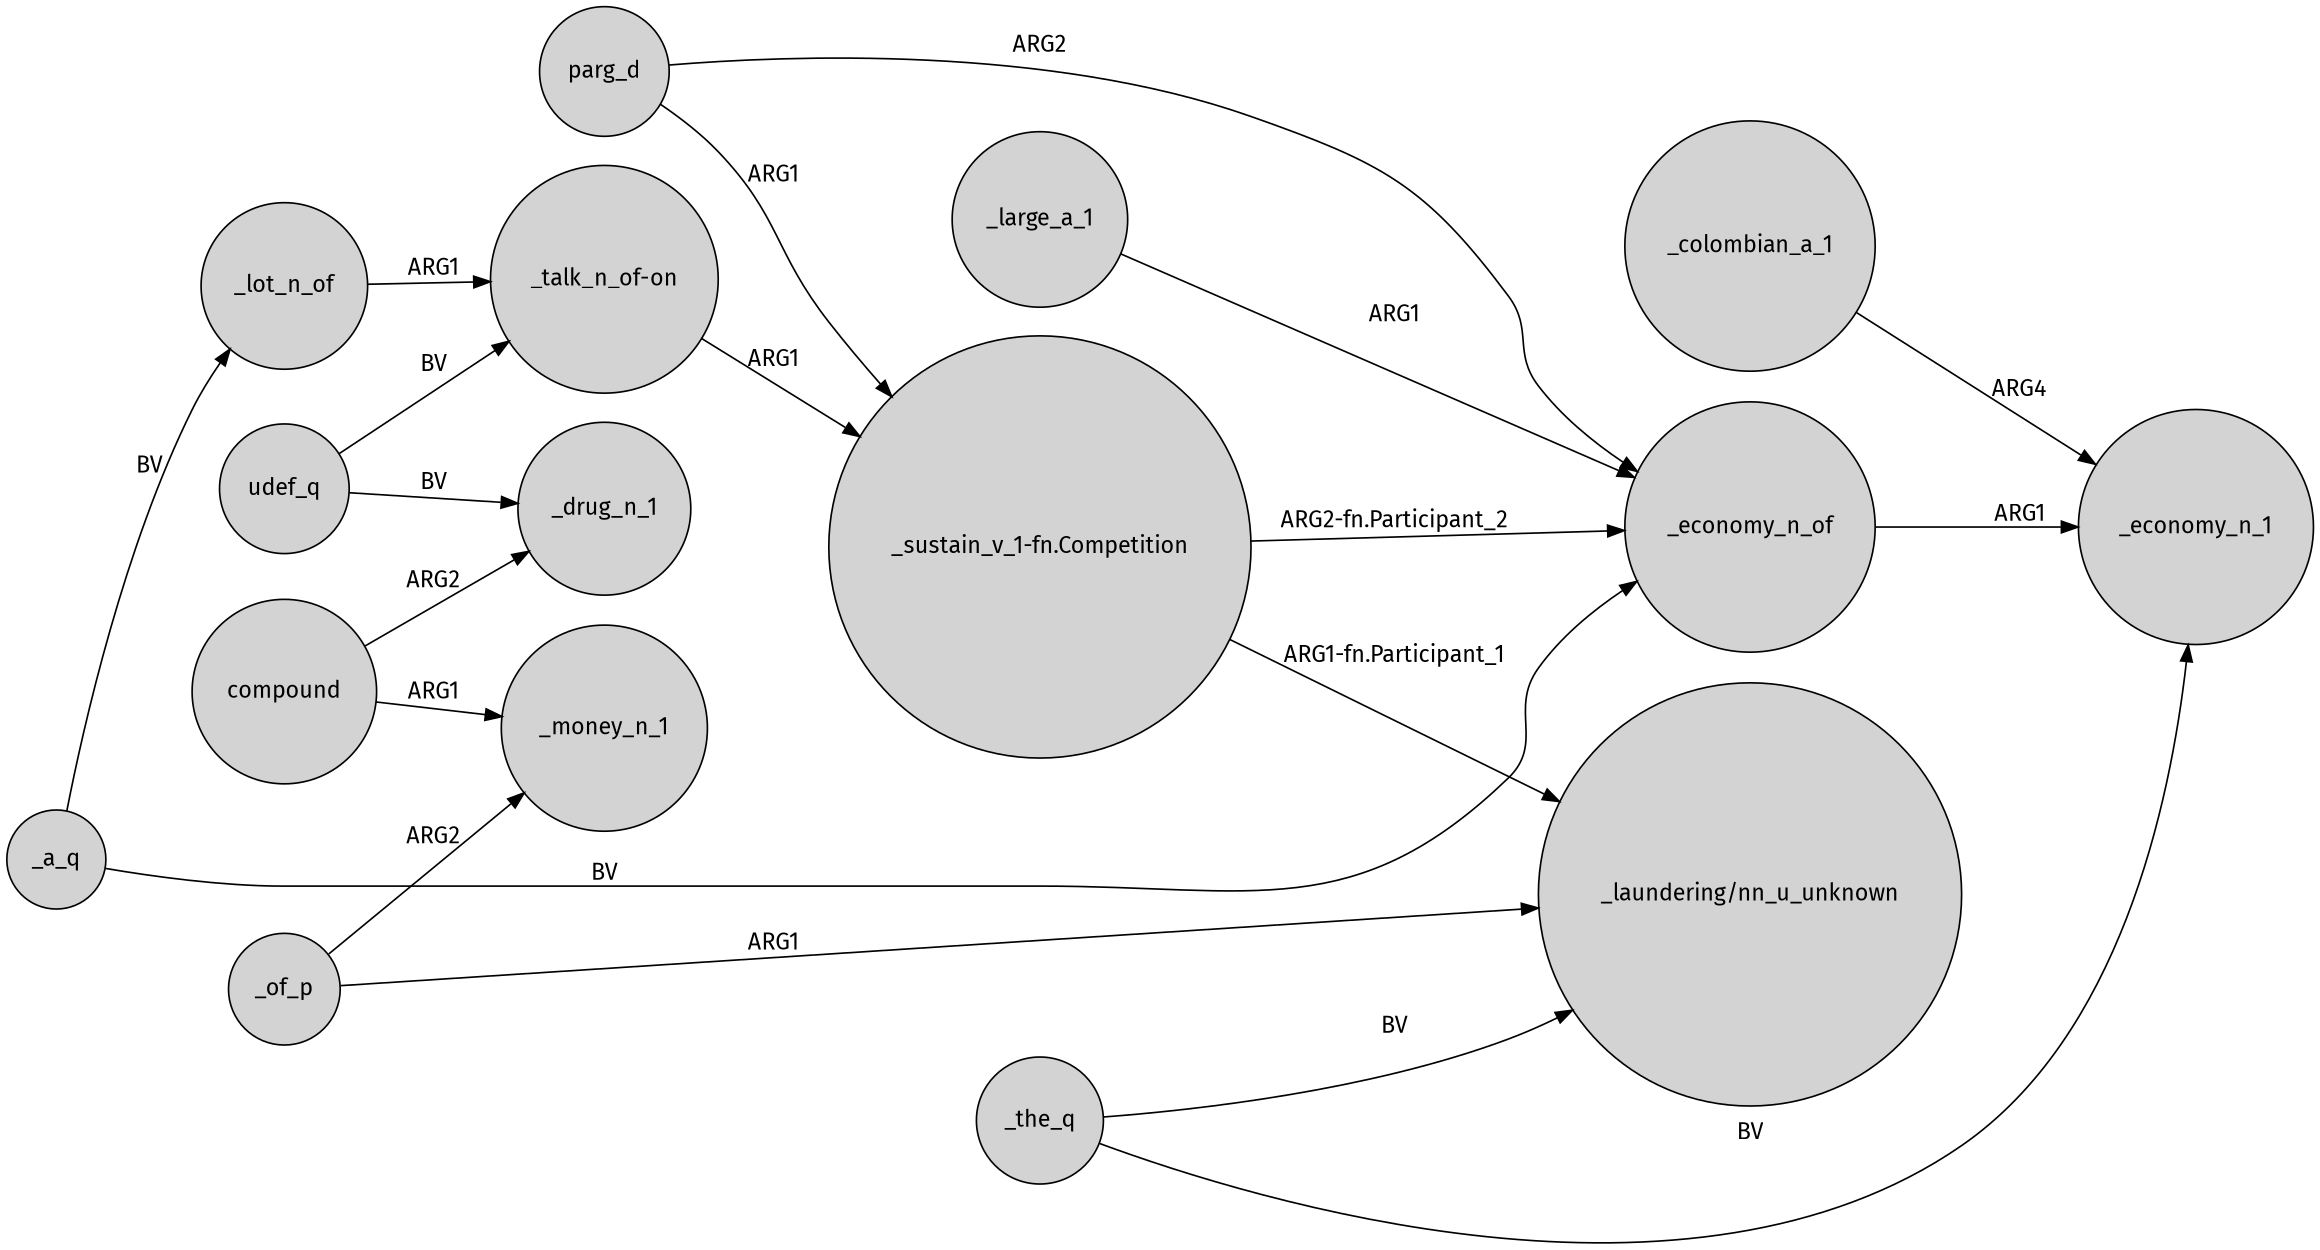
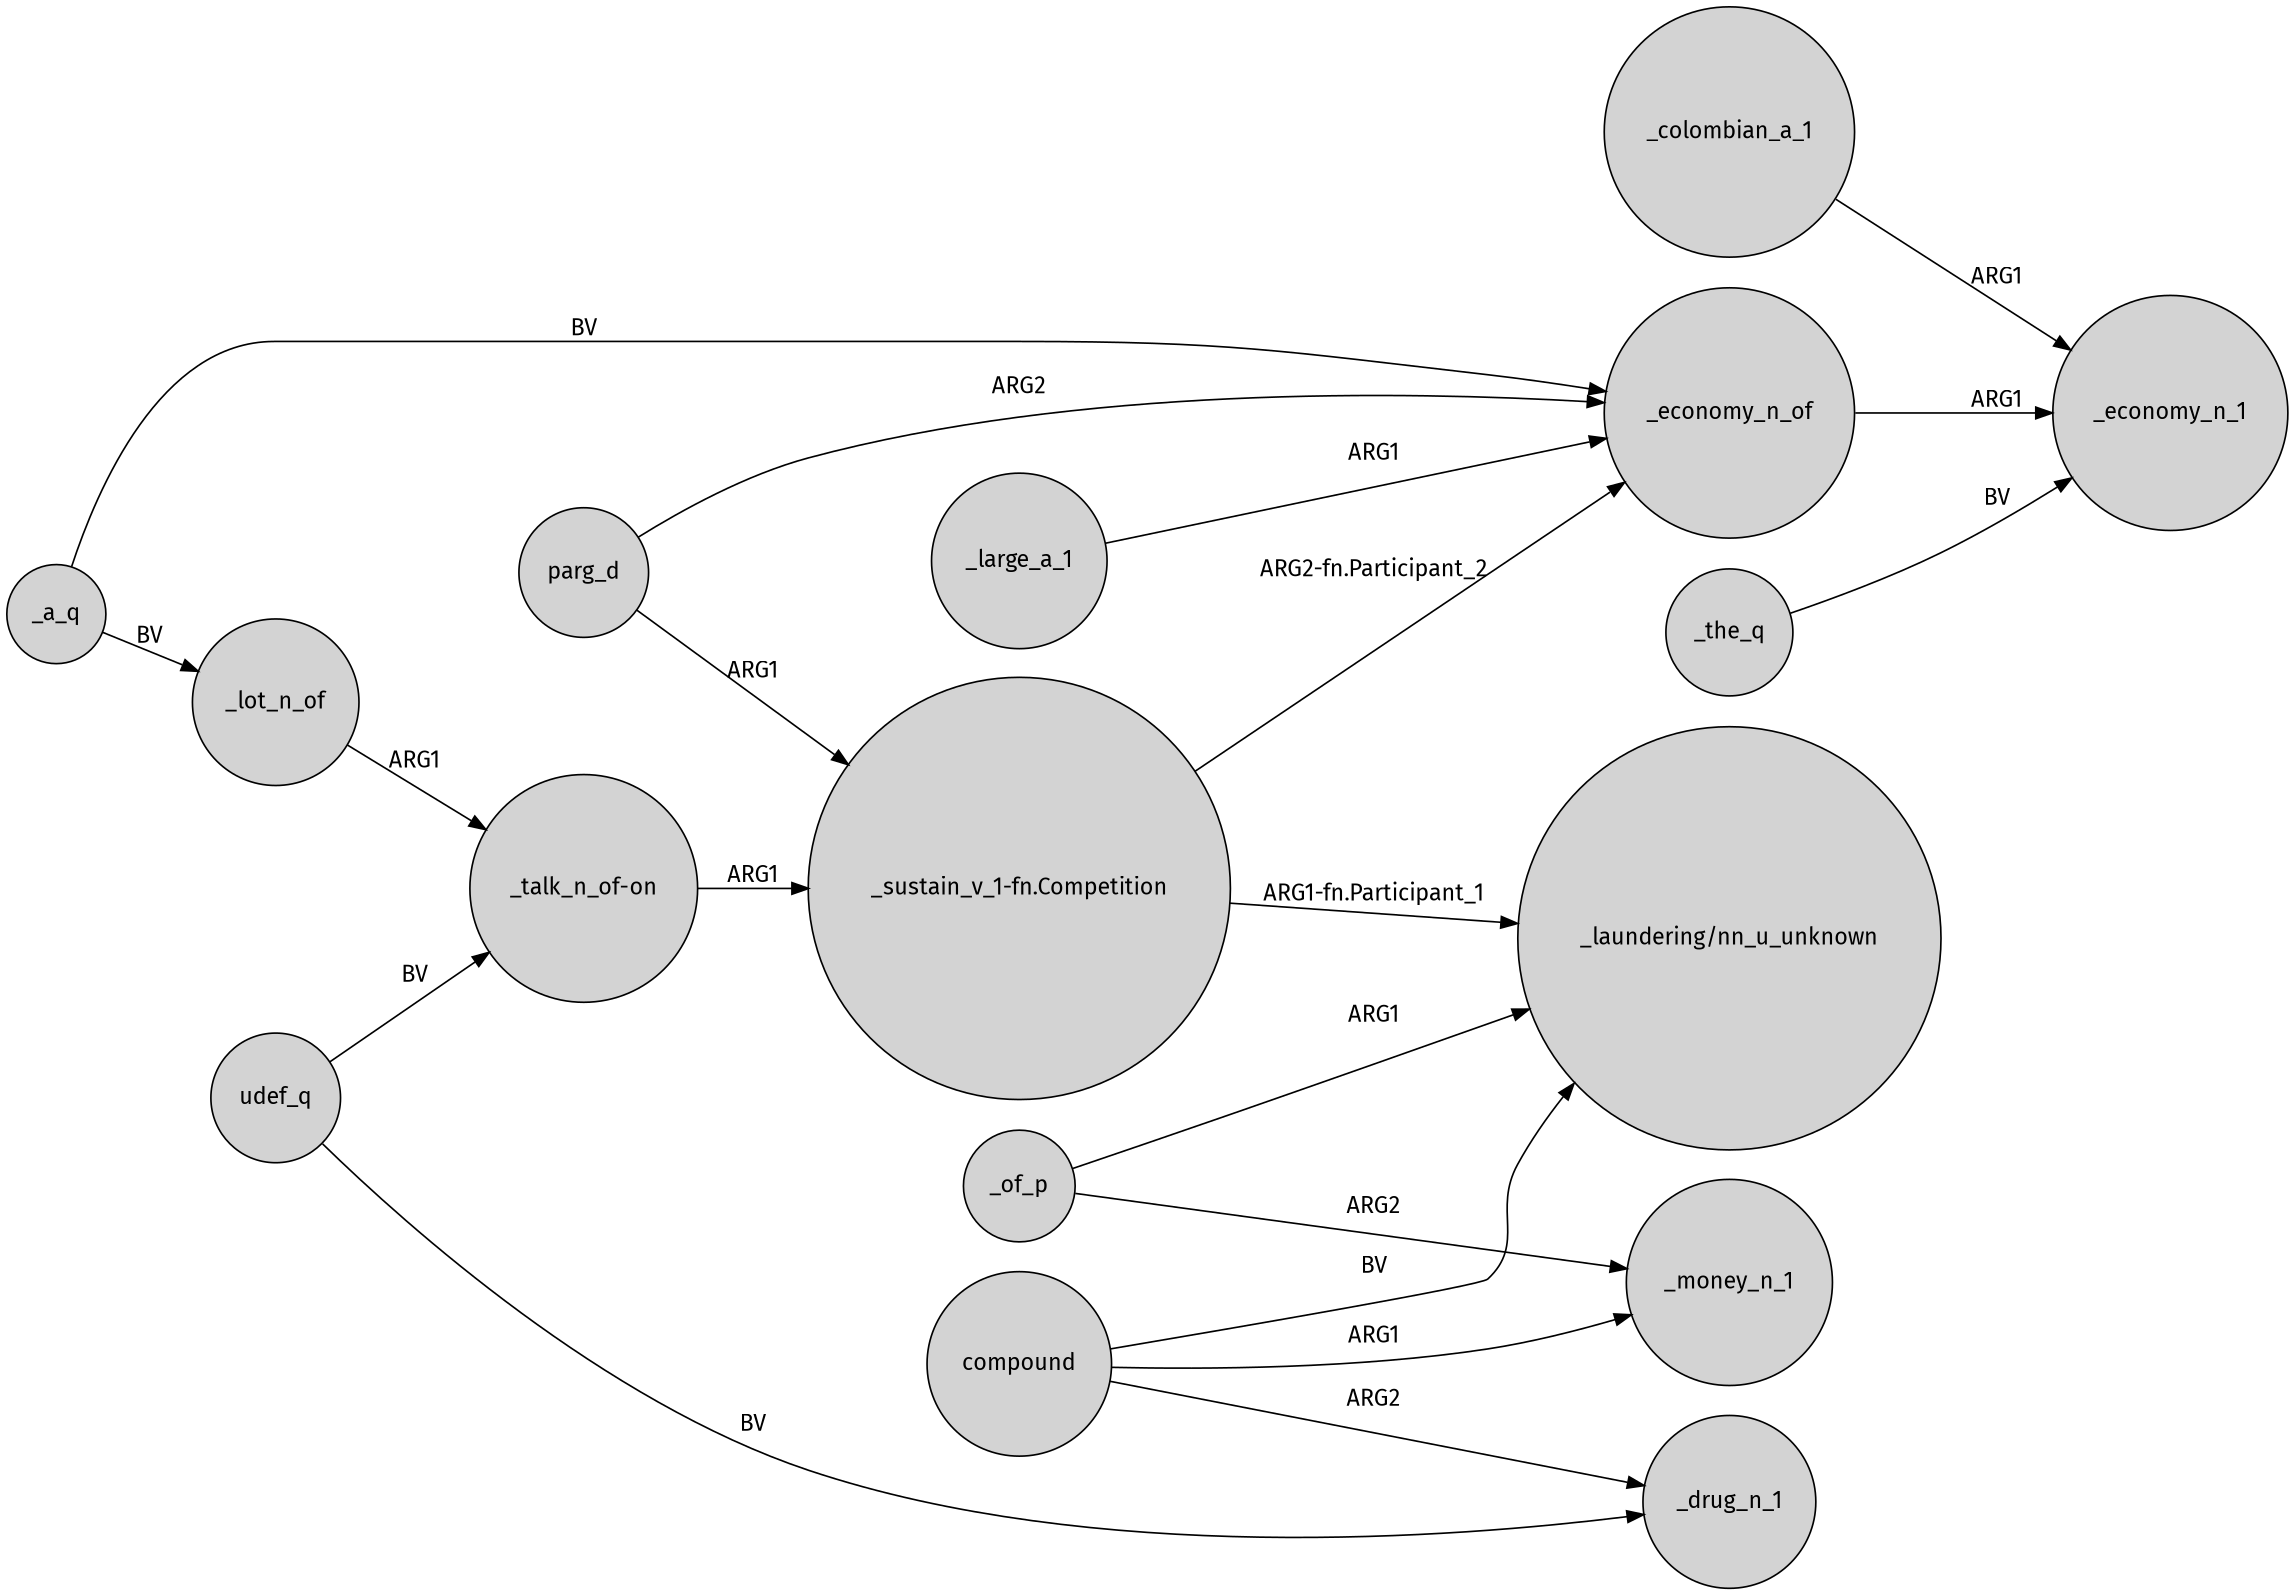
(2020, 390) -> (1997, 277)
(1335, 1086) -> (1400, 1298)
